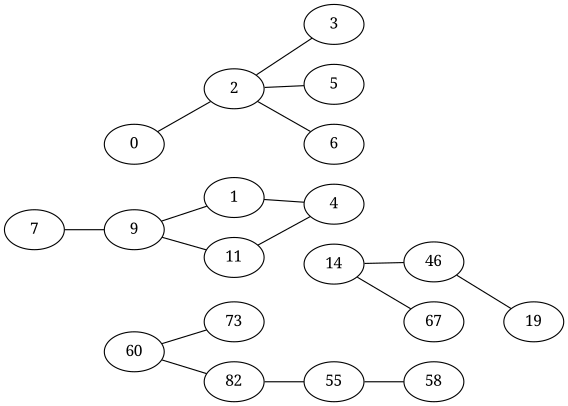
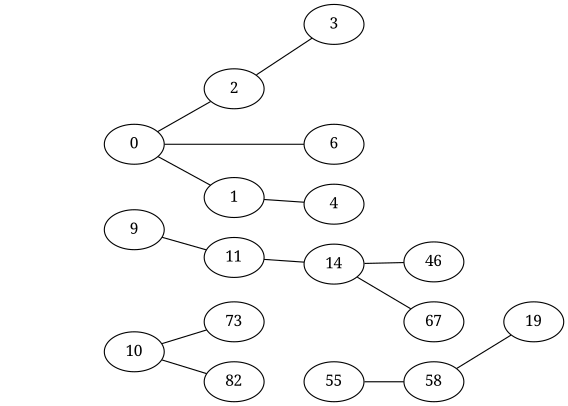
(334, 84) -> none
(284, 116) -> (234, 144)
(184, 214) -> (184, 171)
(34, 230) -> none
(284, 231) -> (284, 261)
(484, 292) -> (484, 352)
(134, 352) -> (134, 352)
(284, 382) -> none
